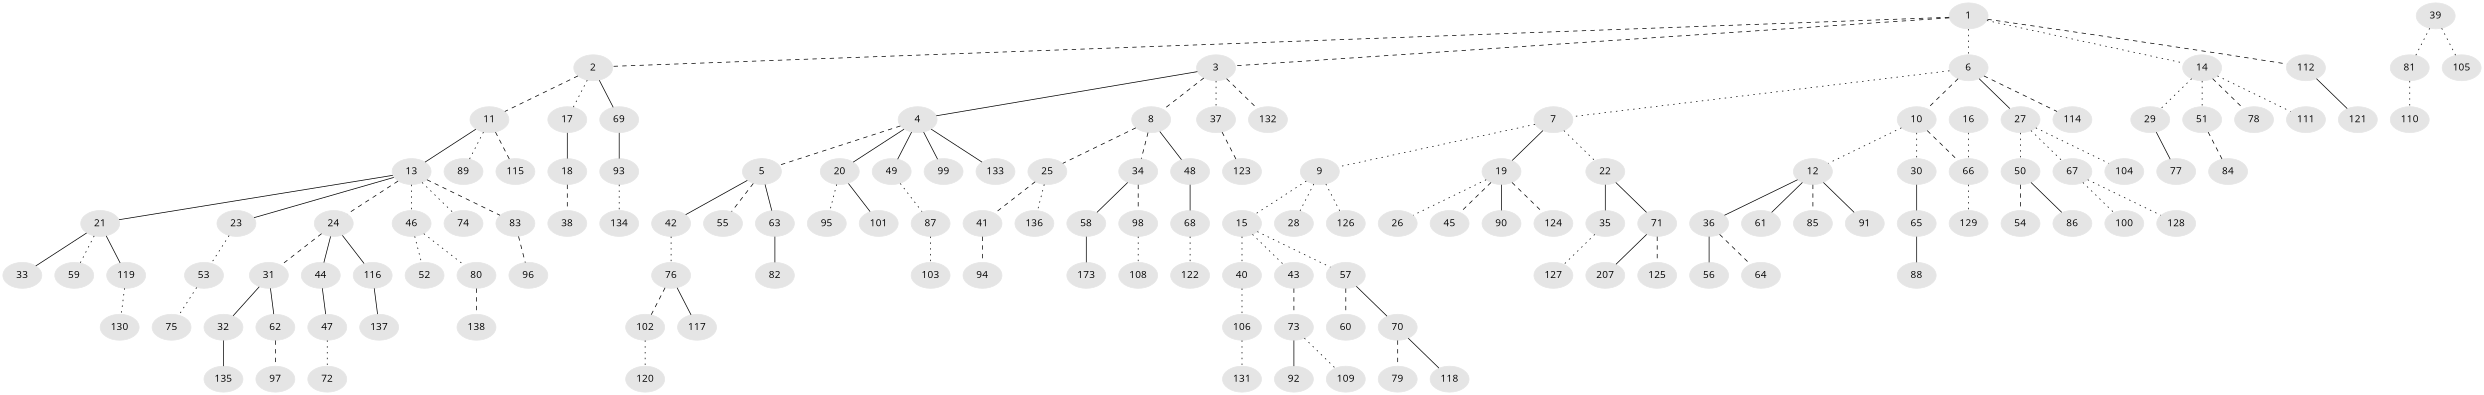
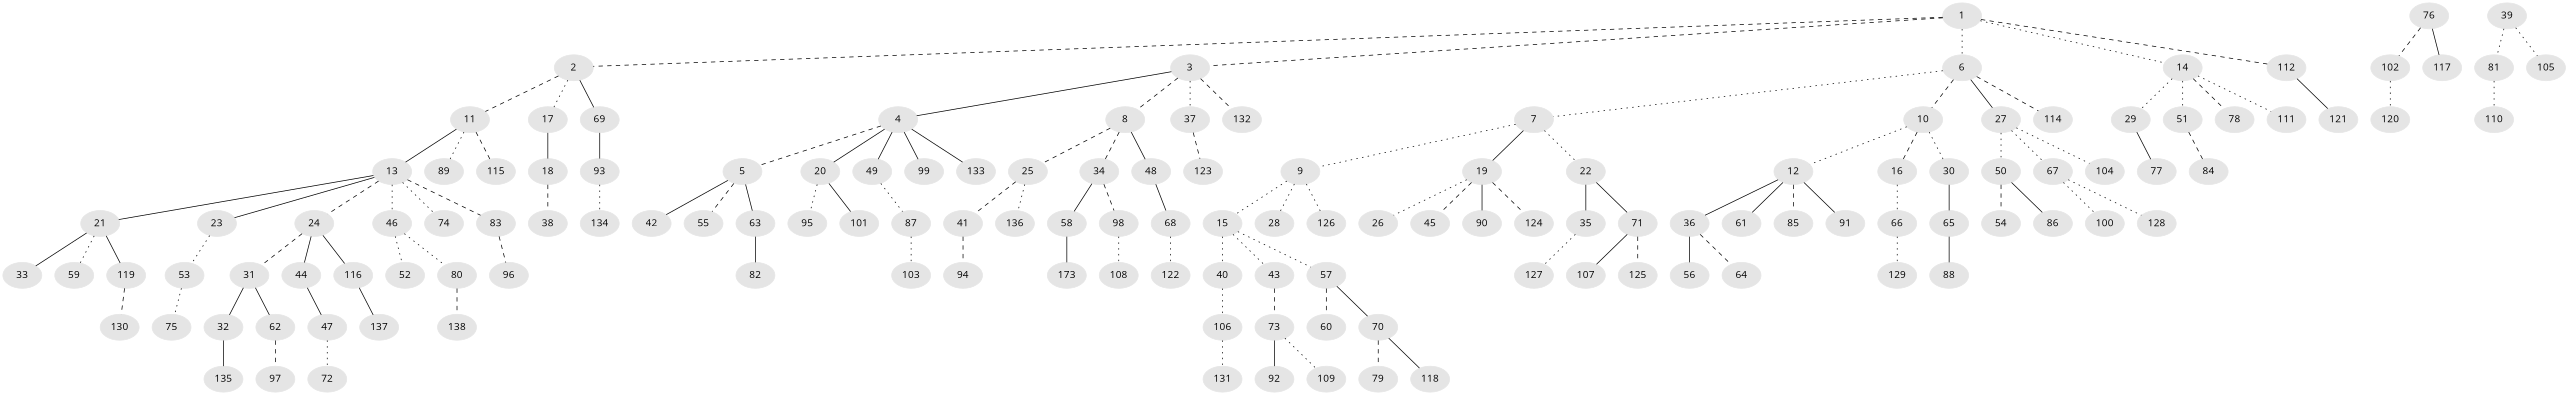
(1943, 146) -> (1910, 146)
(671, 249) -> none
(1605, 275) -> (1586, 275)
(123, 301) -> (123, 301)
